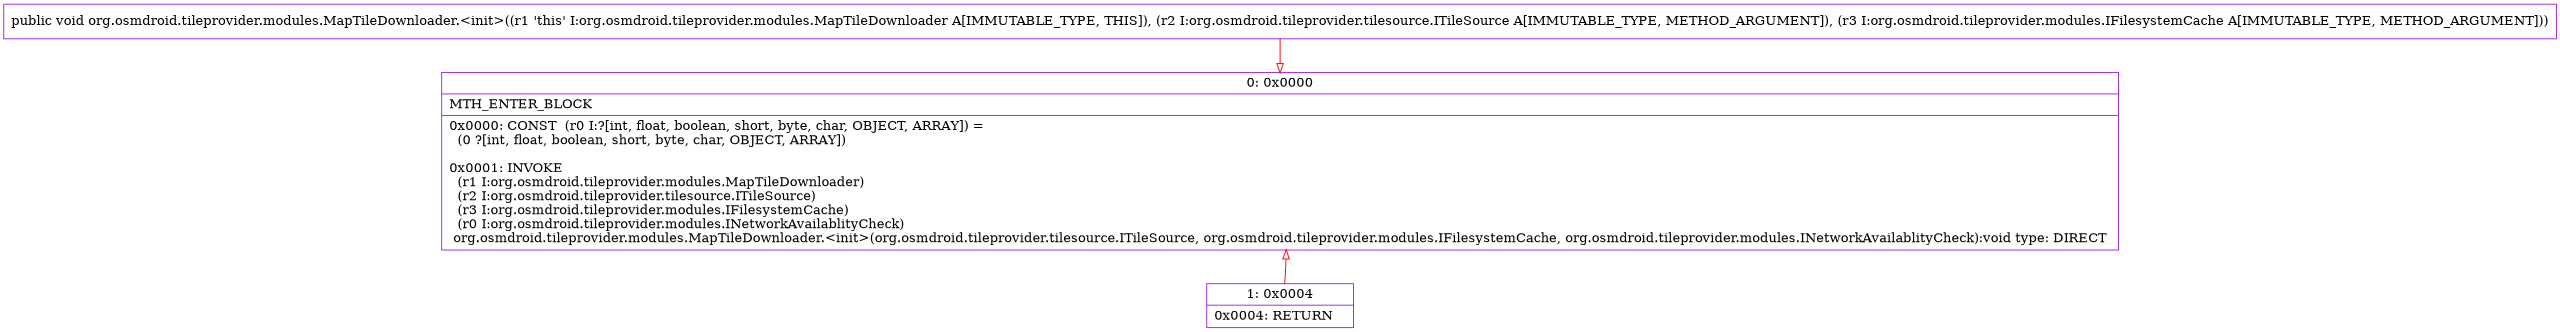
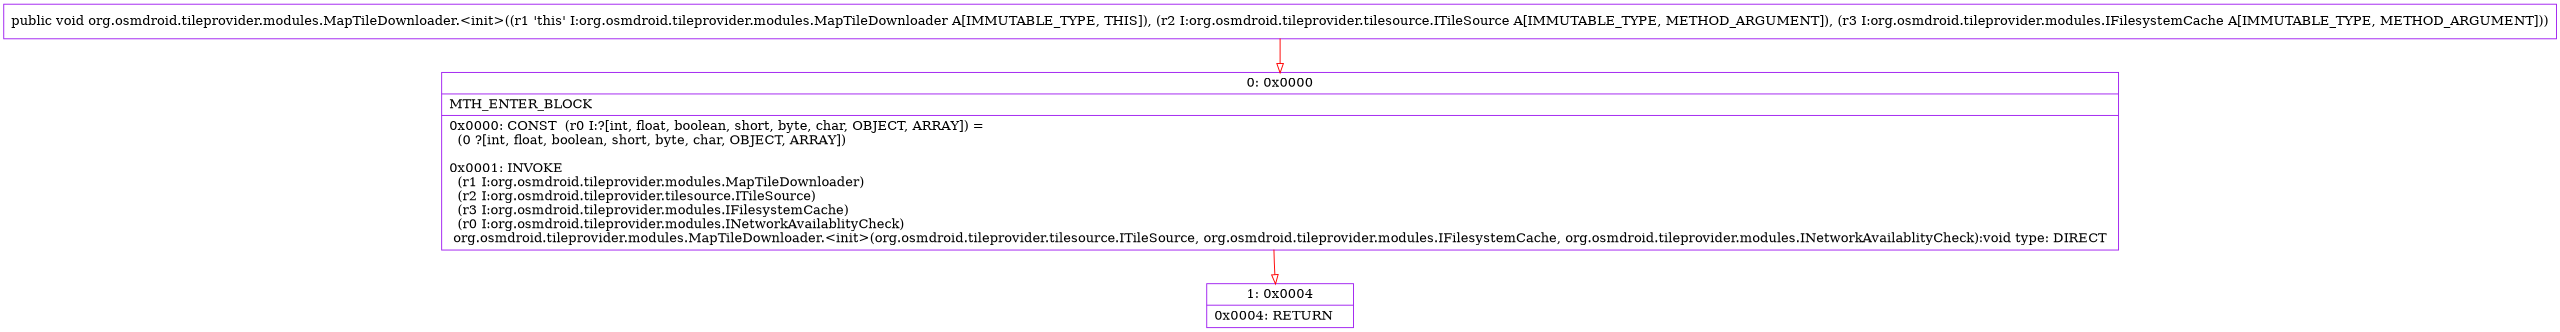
(1286, 272) -> (1274, 262)
